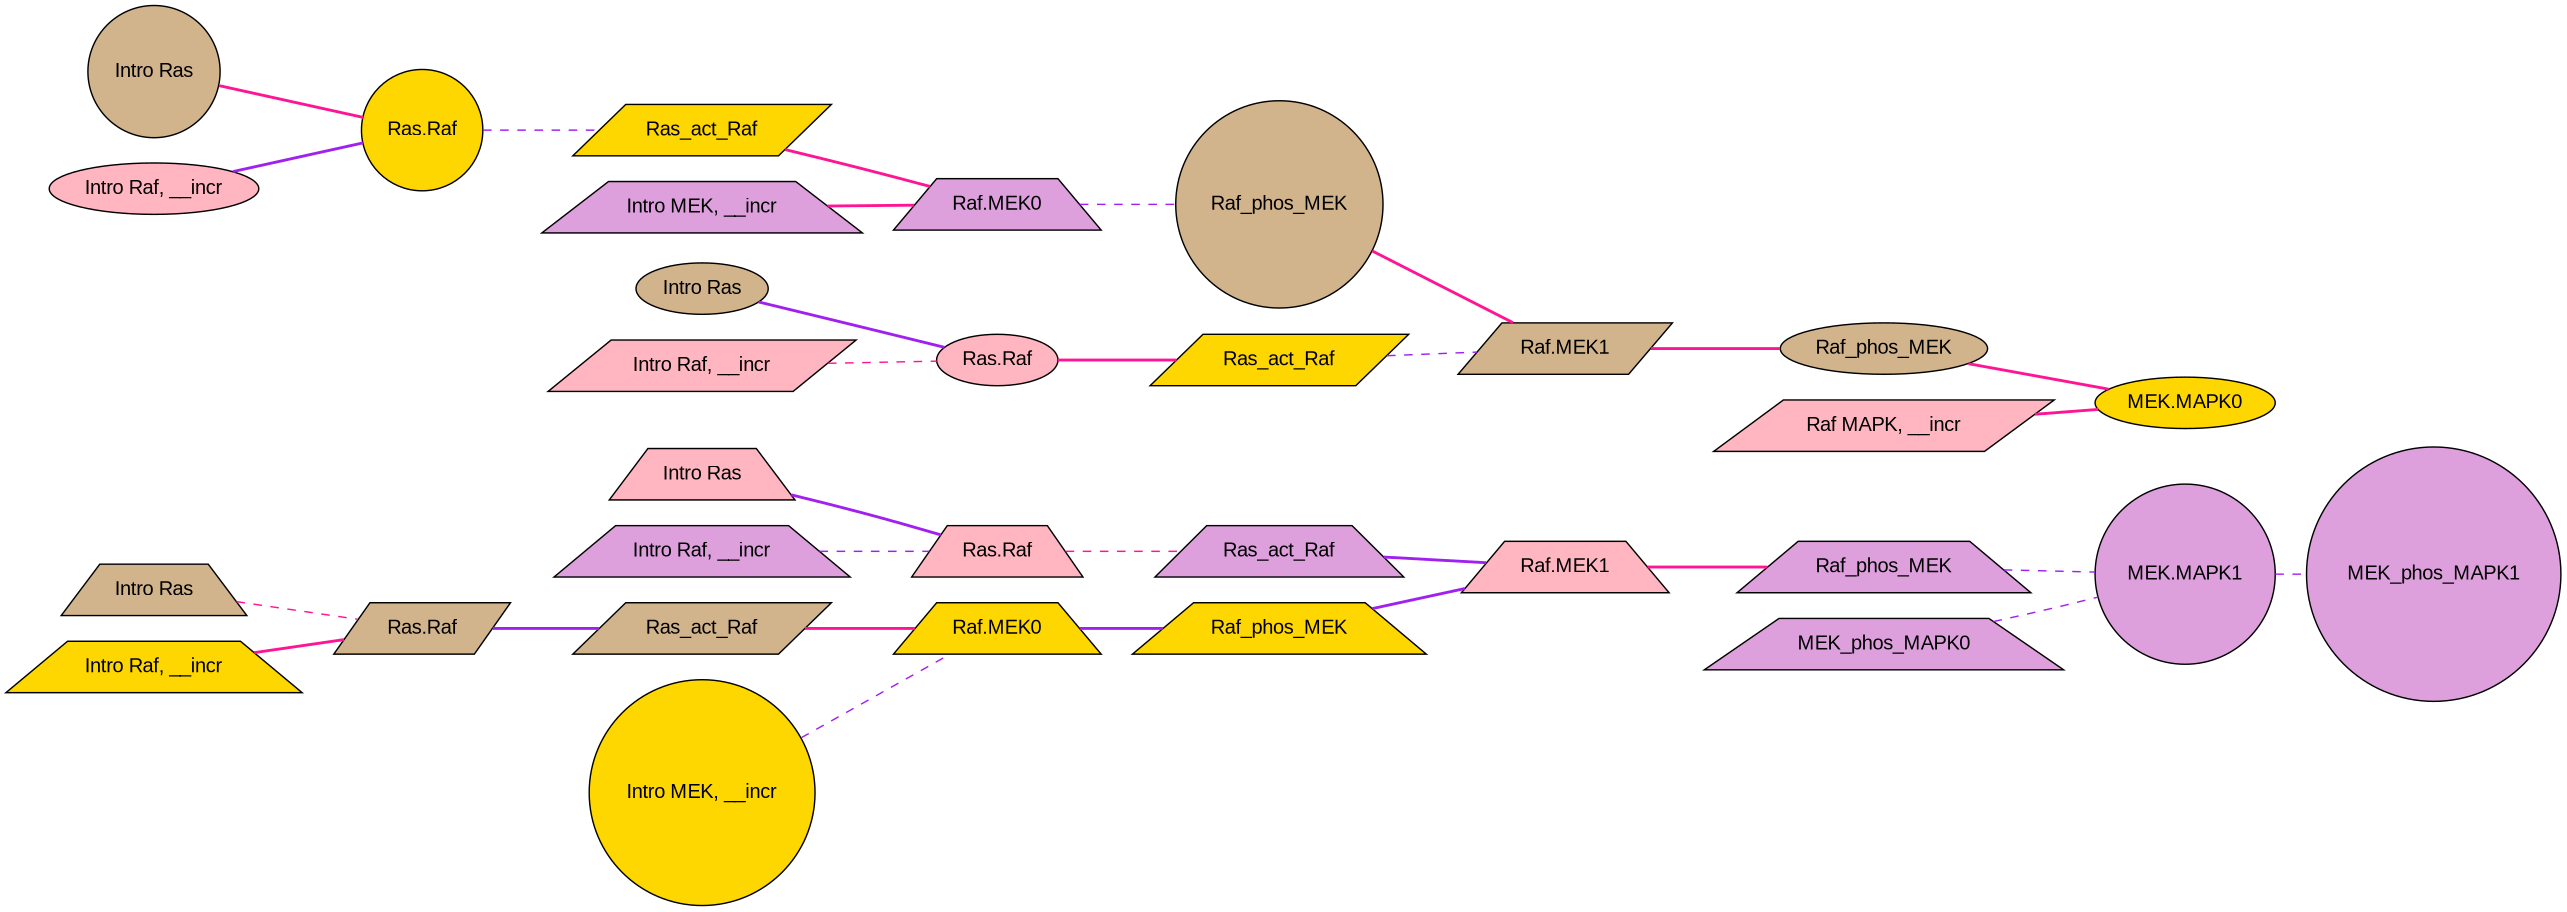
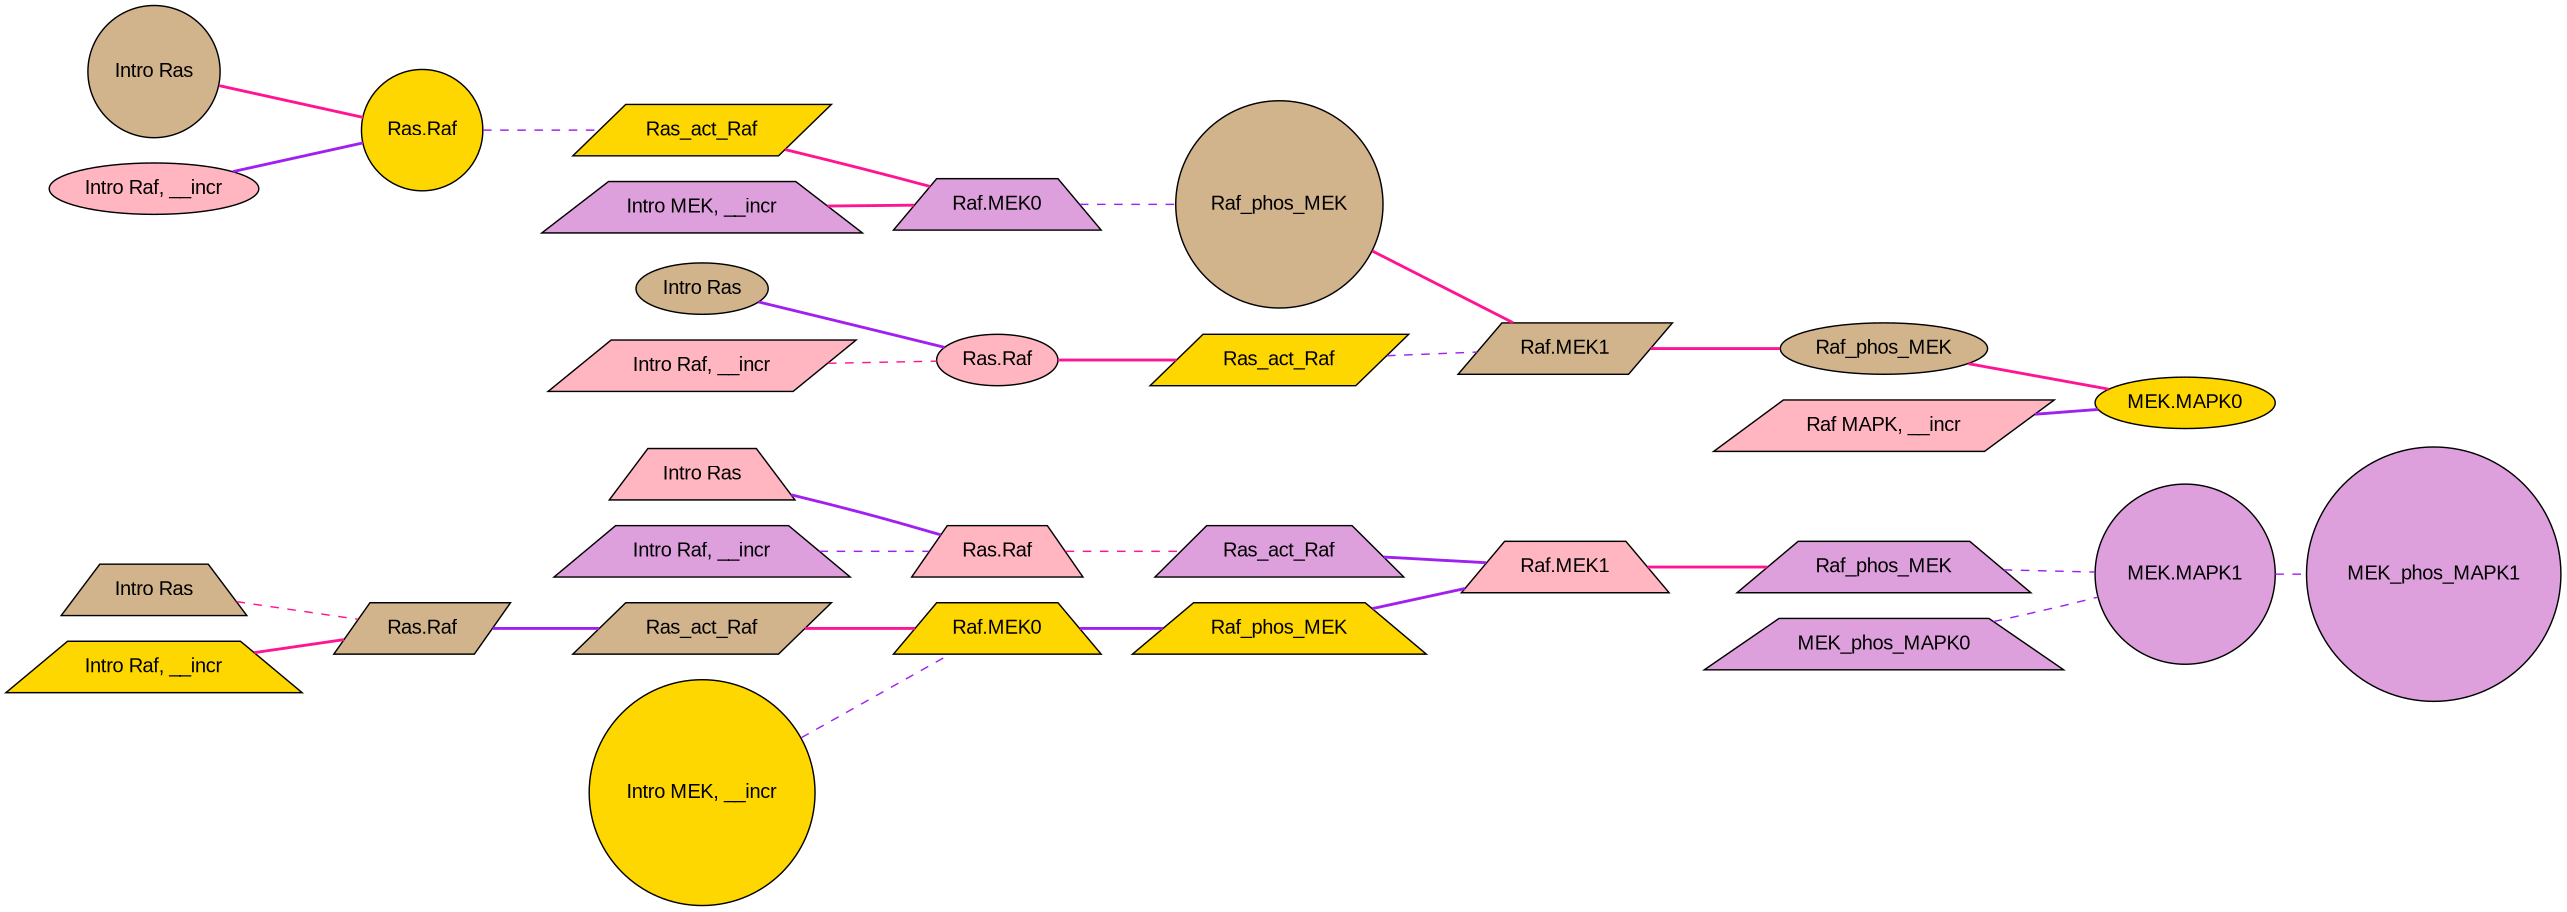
(2067, 412) -> (2067, 412)
